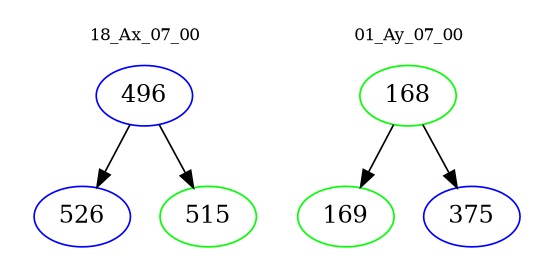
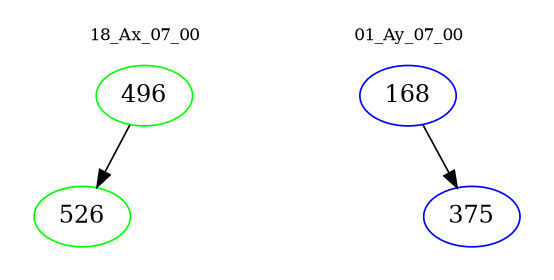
(144, 96) -> (144, 96)
(408, 96) -> (408, 96)
(82, 217) -> (82, 217)
(208, 217) -> none
(346, 217) -> none
